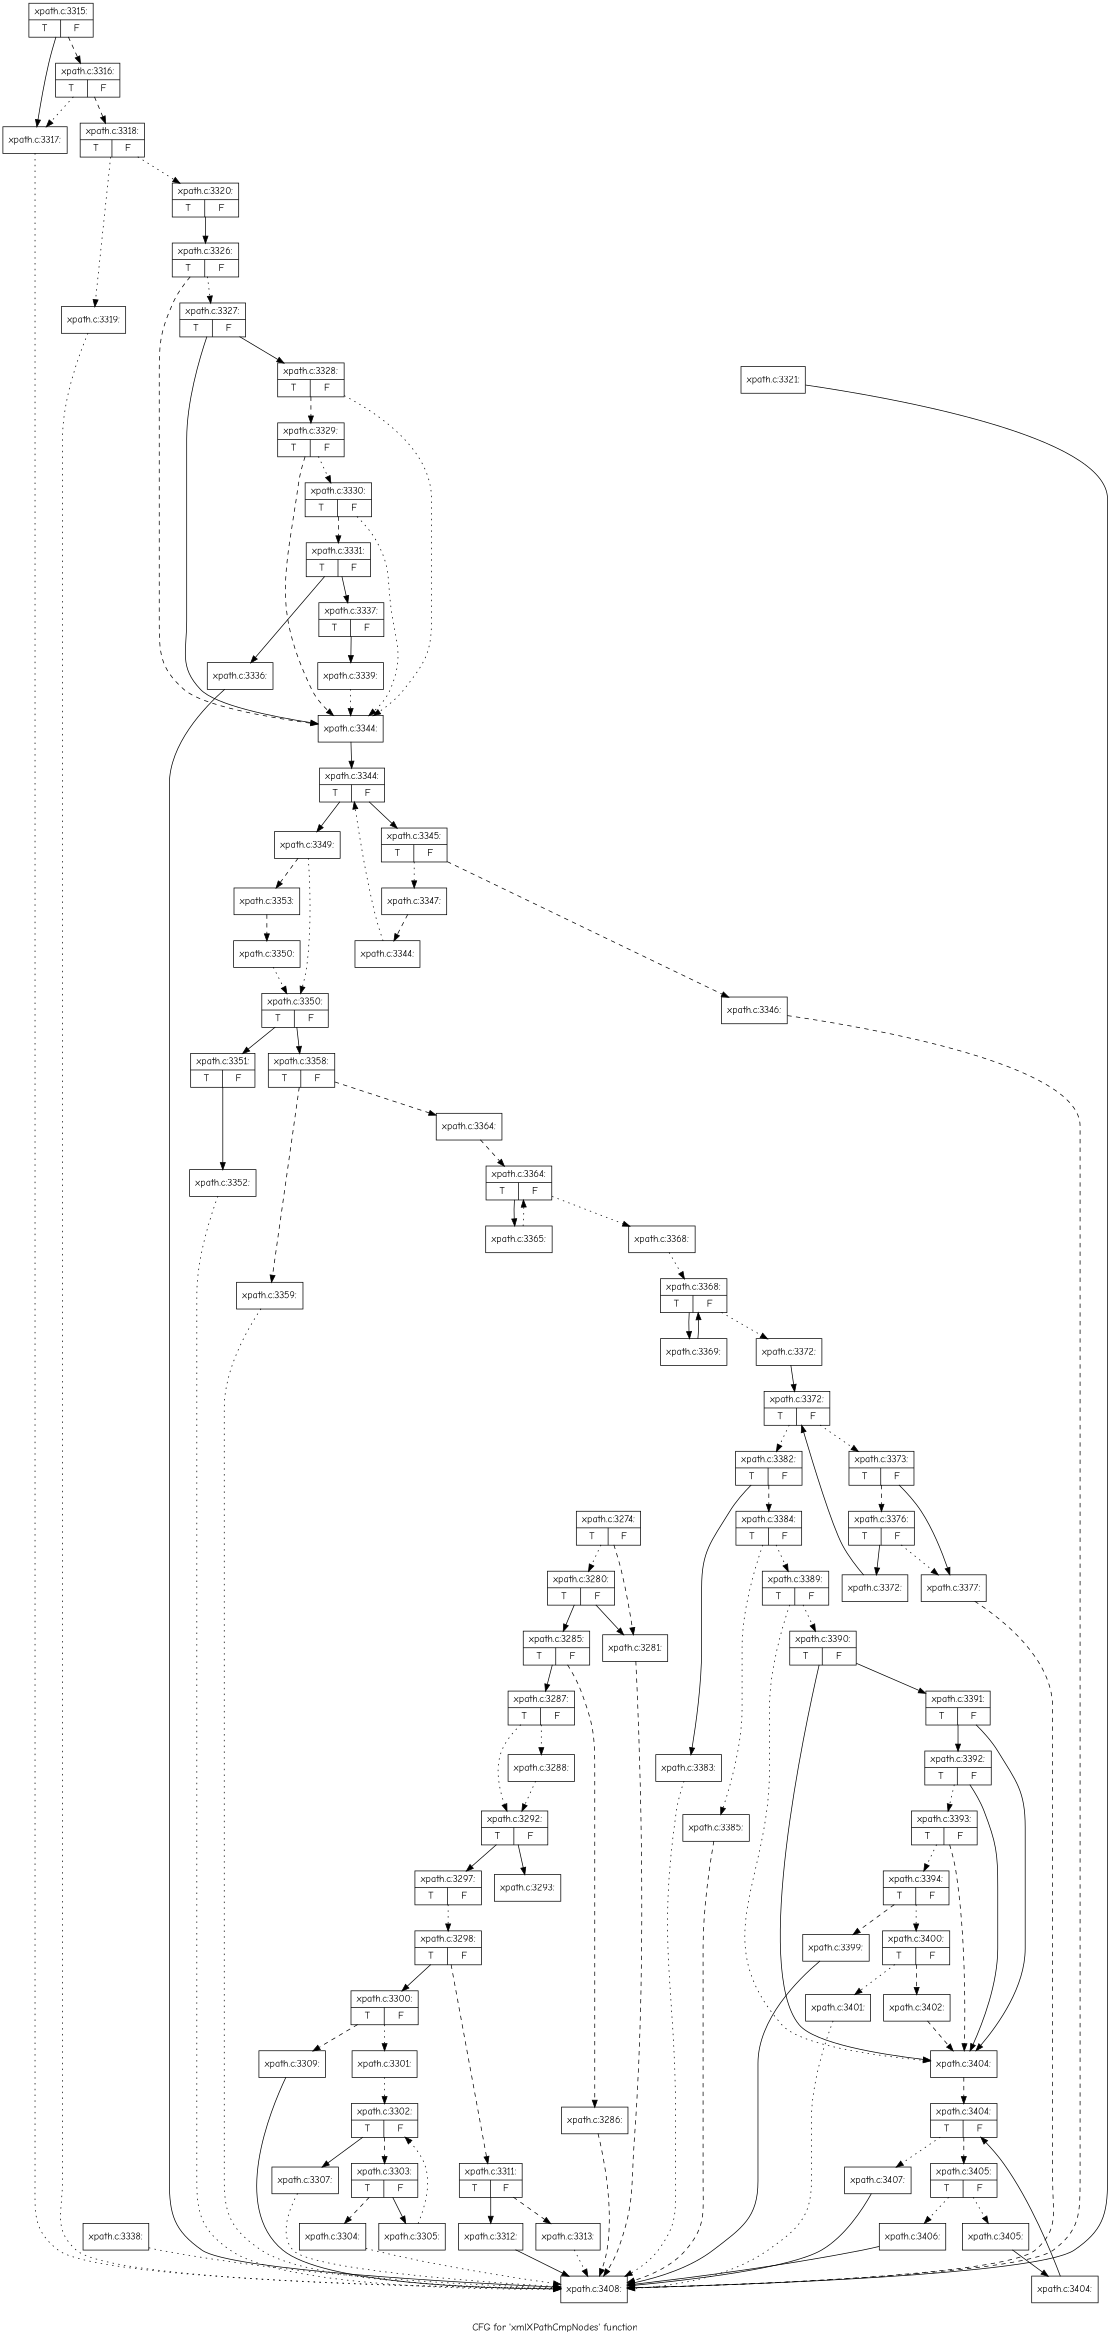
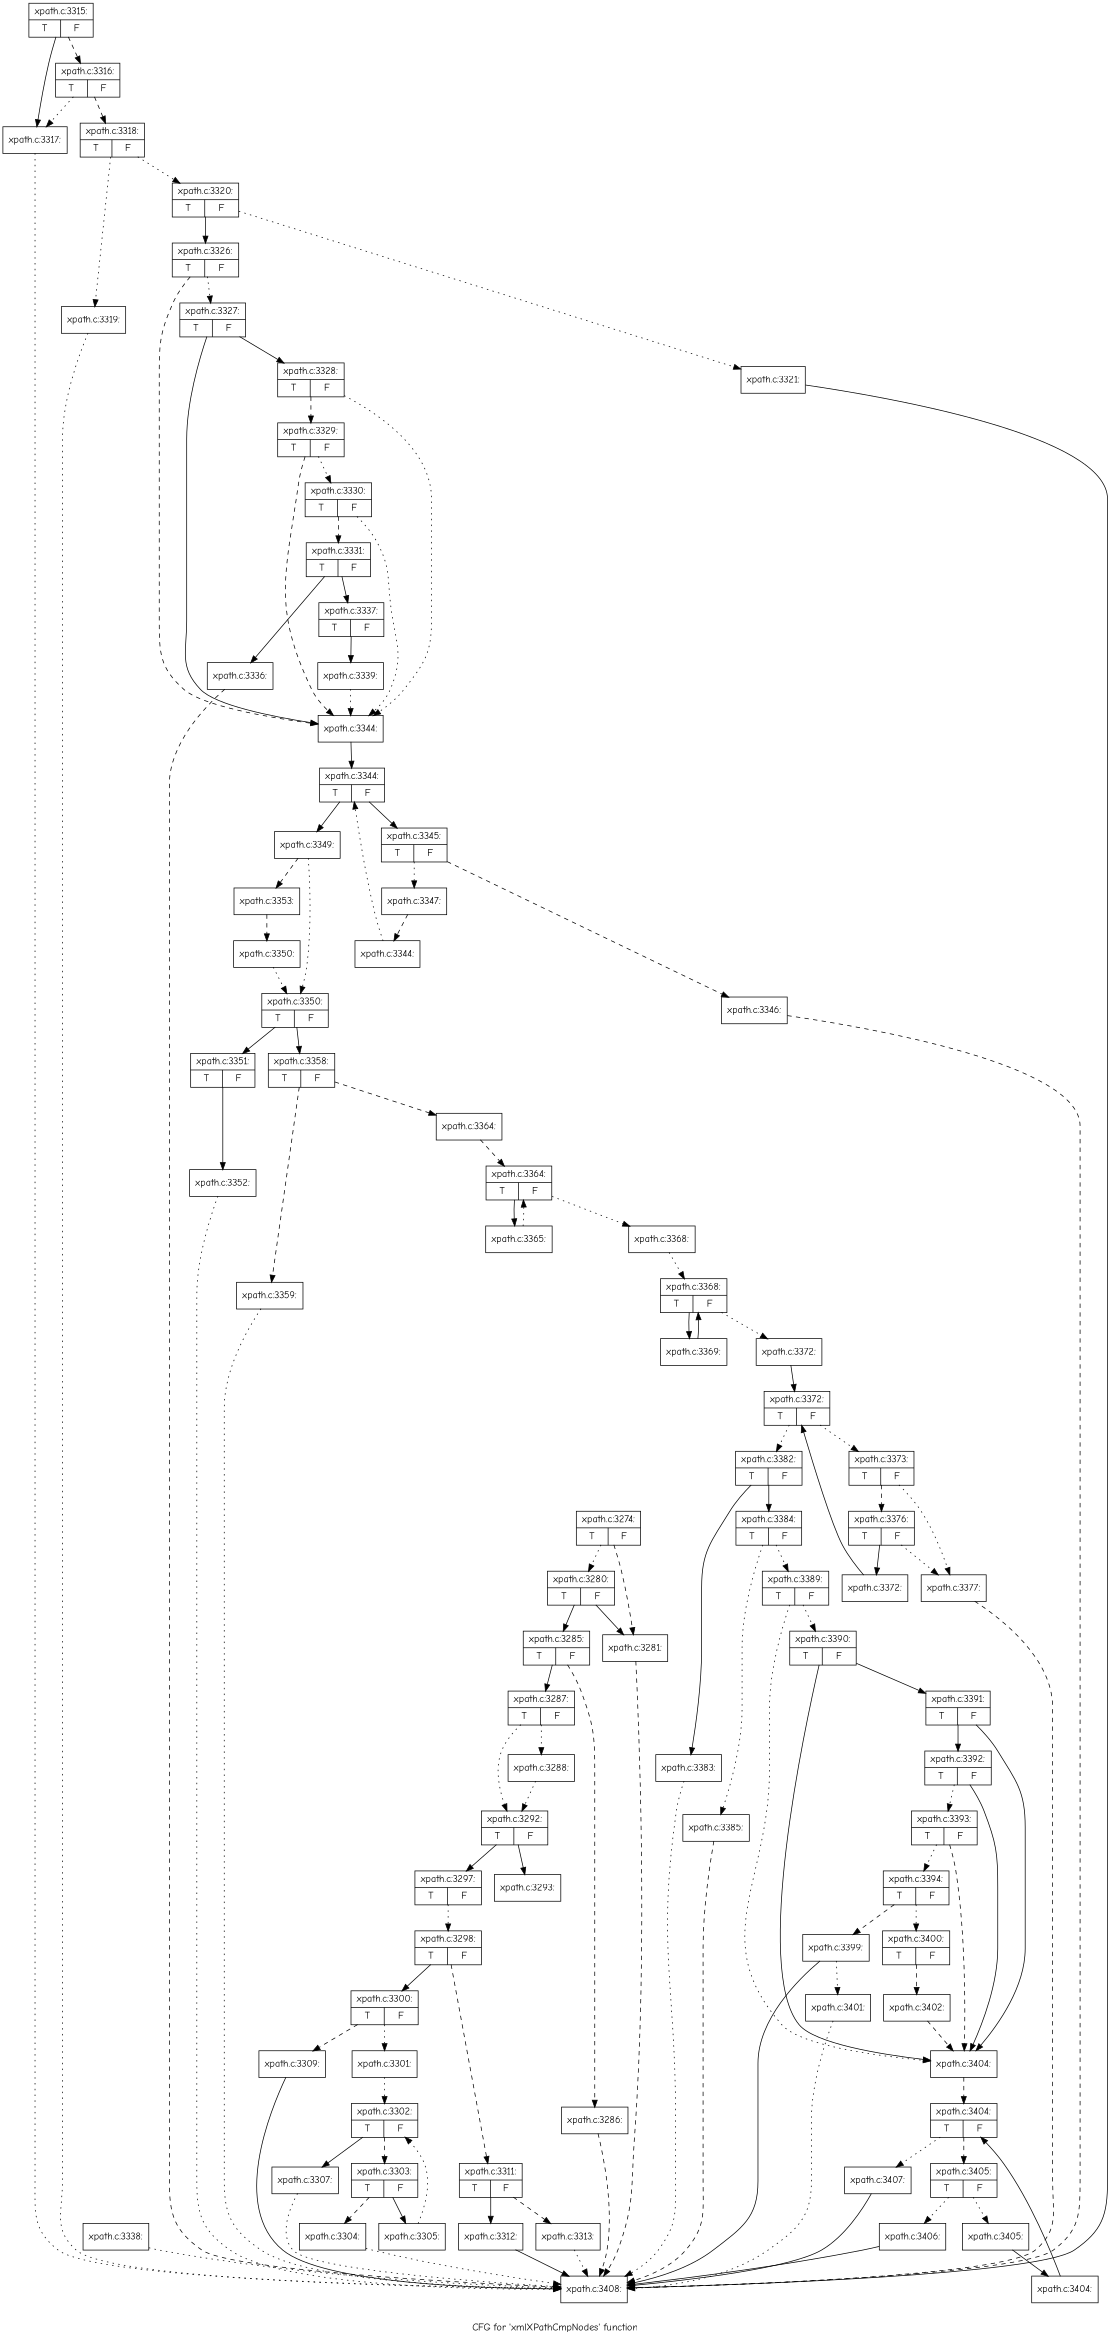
none -> (486, 289)
(769, 1495) -> (769, 1495)
(928, 1523) -> (928, 1523)
(169, 1643) -> (169, 1643)
(878, 1977) -> (837, 1974)
